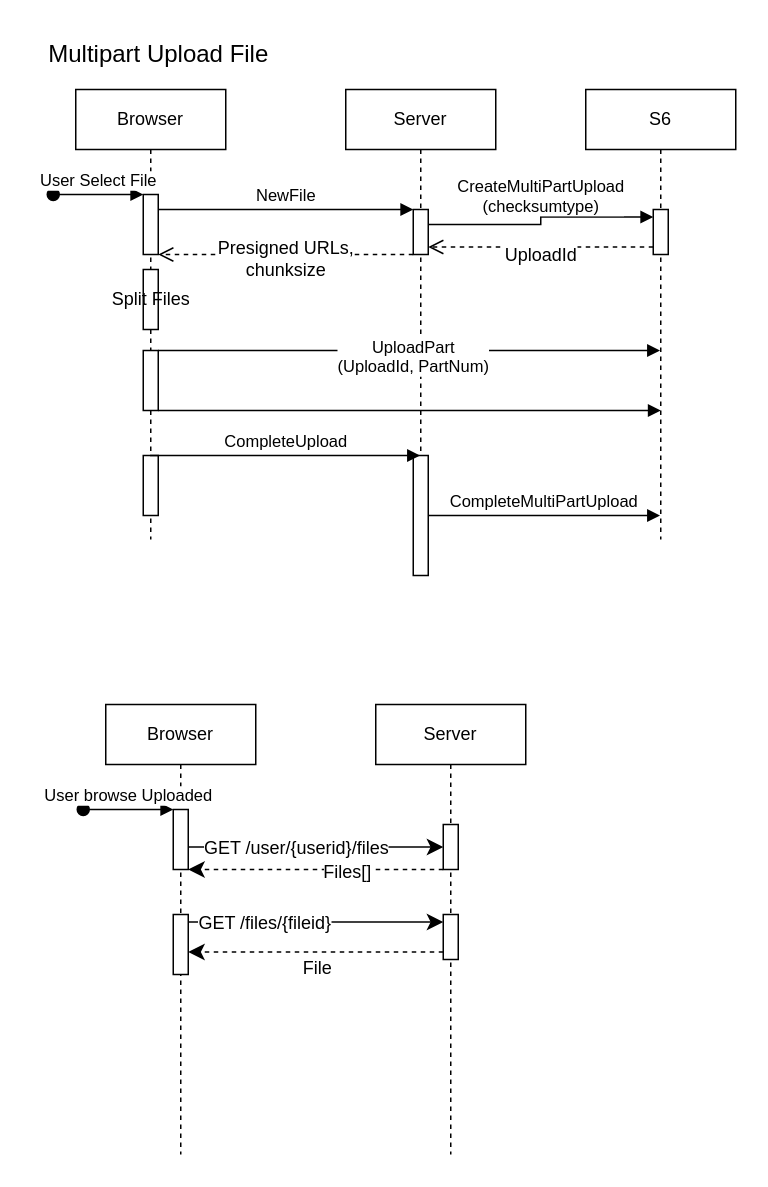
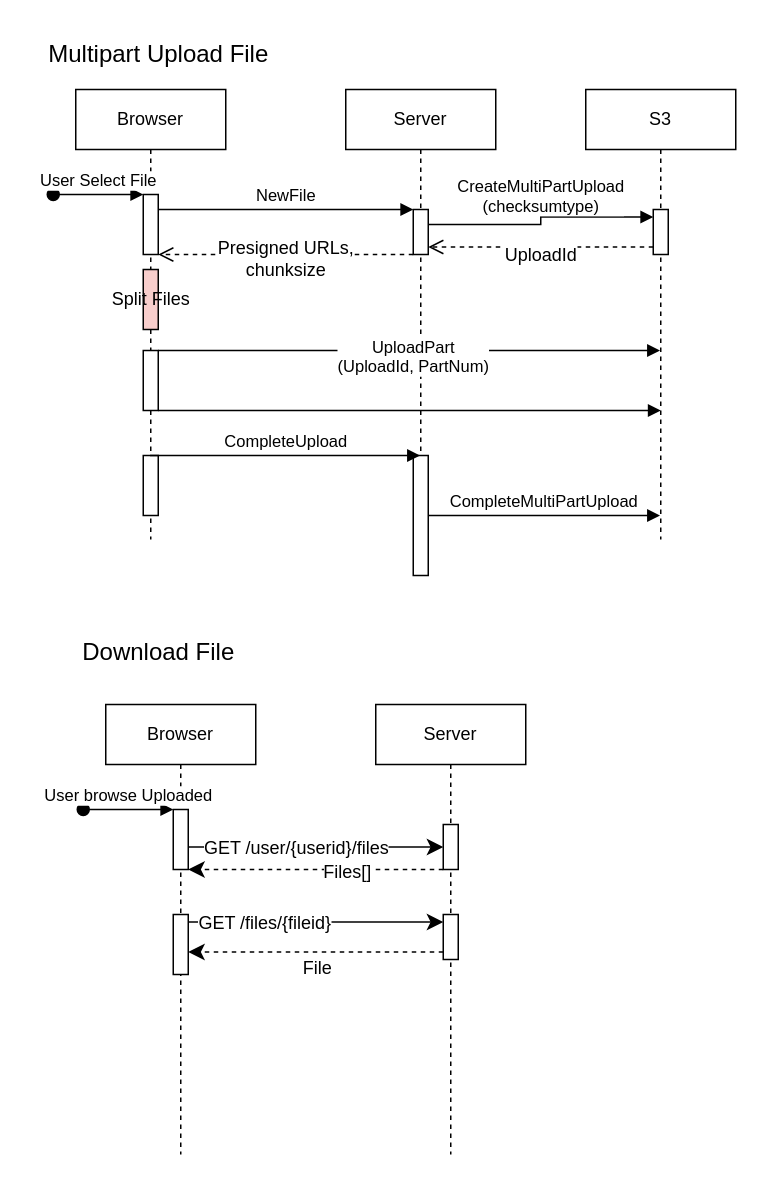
(661, 119) -> (661, 119)
(151, 299) -> (151, 299)
none -> (158, 652)
